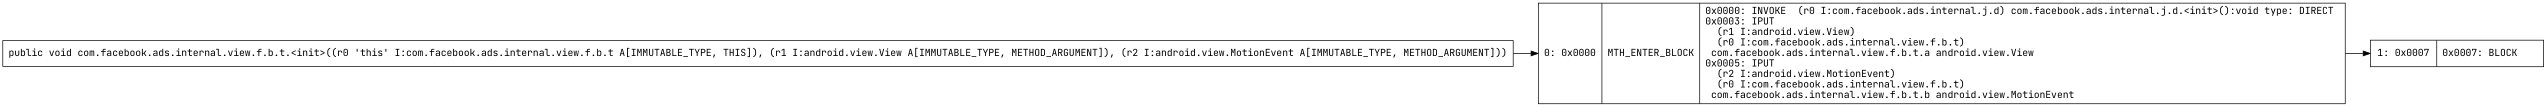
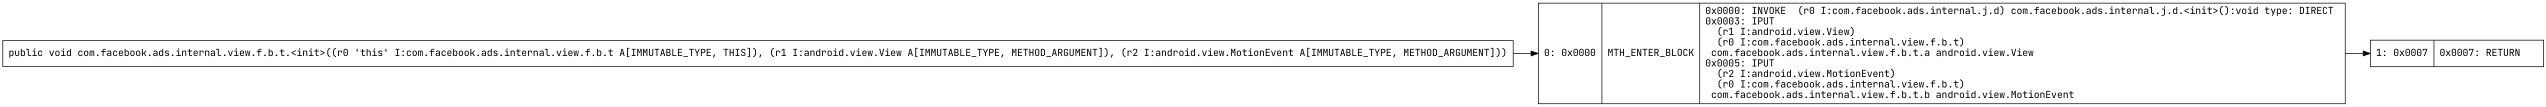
(2489, 53) -> (2489, 53)
